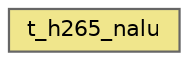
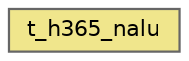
(94, 30) -> (94, 30)
